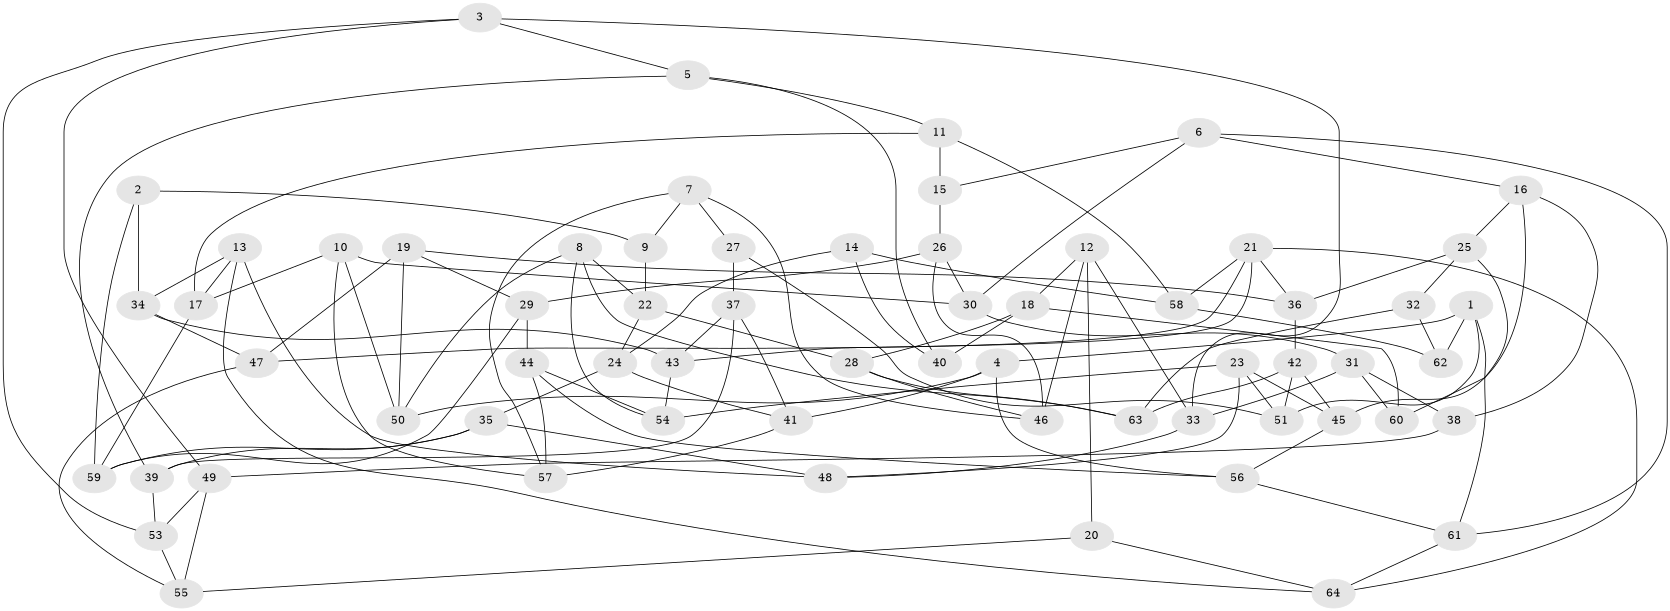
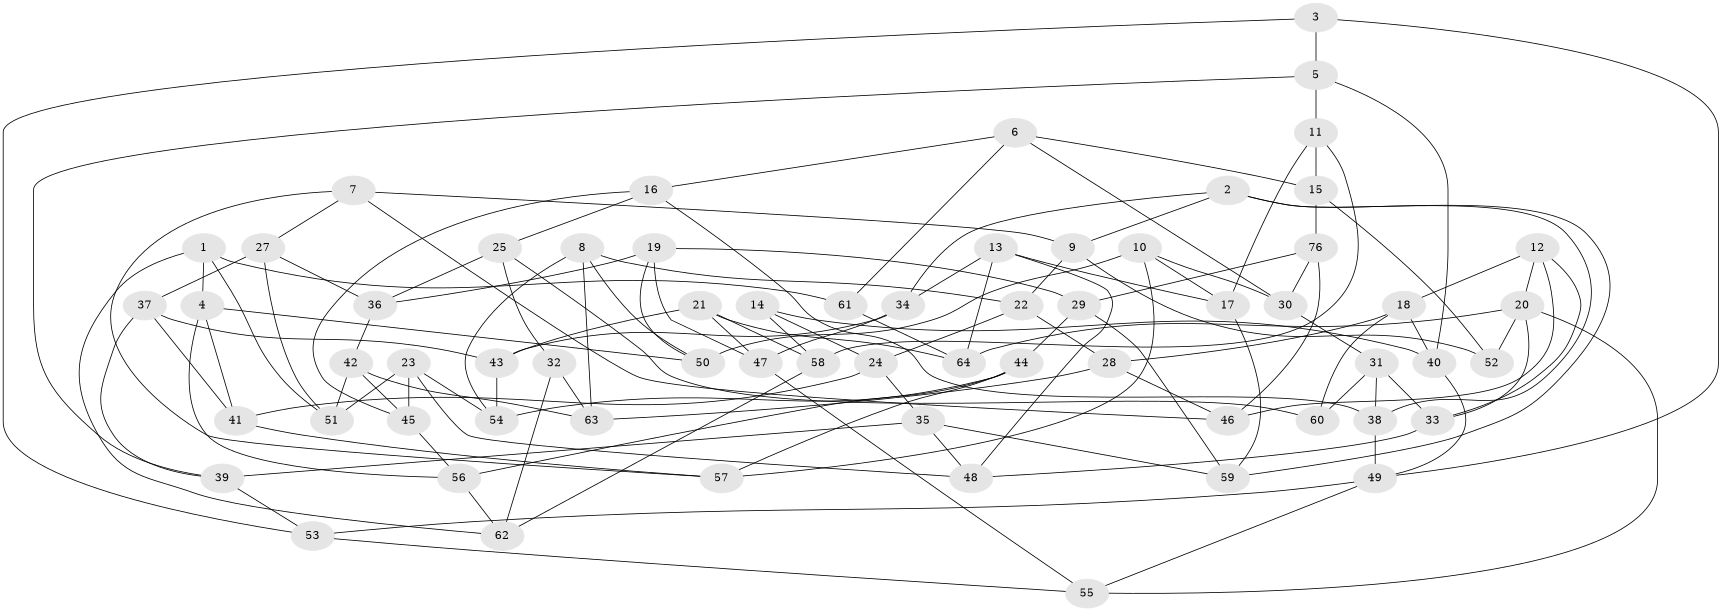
(1117, 60) -> (1525, 368)
none -> (1567, 234)
(940, 248) -> (1316, 248)
(1273, 277) -> (309, 272)
none -> (1492, 363)
none -> (1456, 443)
(1346, 507) -> (481, 507)
